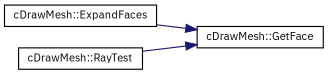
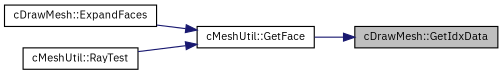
(260, 37) -> (256, 37)
none -> (426, 37)
(81, 59) -> (81, 59)
